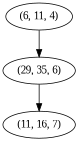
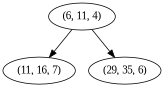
(39, 94) -> (63, 40)
